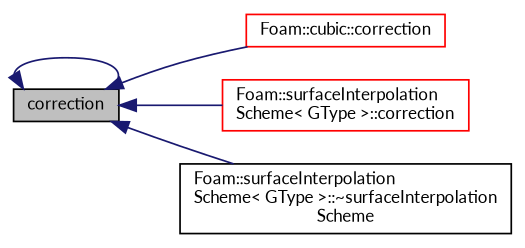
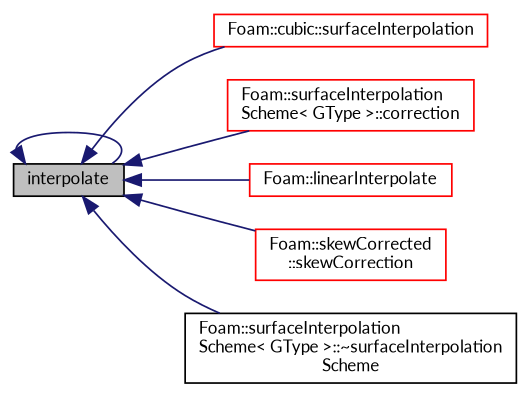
(346, 31) -> (351, 31)
(66, 105) -> (69, 180)
none -> (351, 180)
none -> (351, 255)
